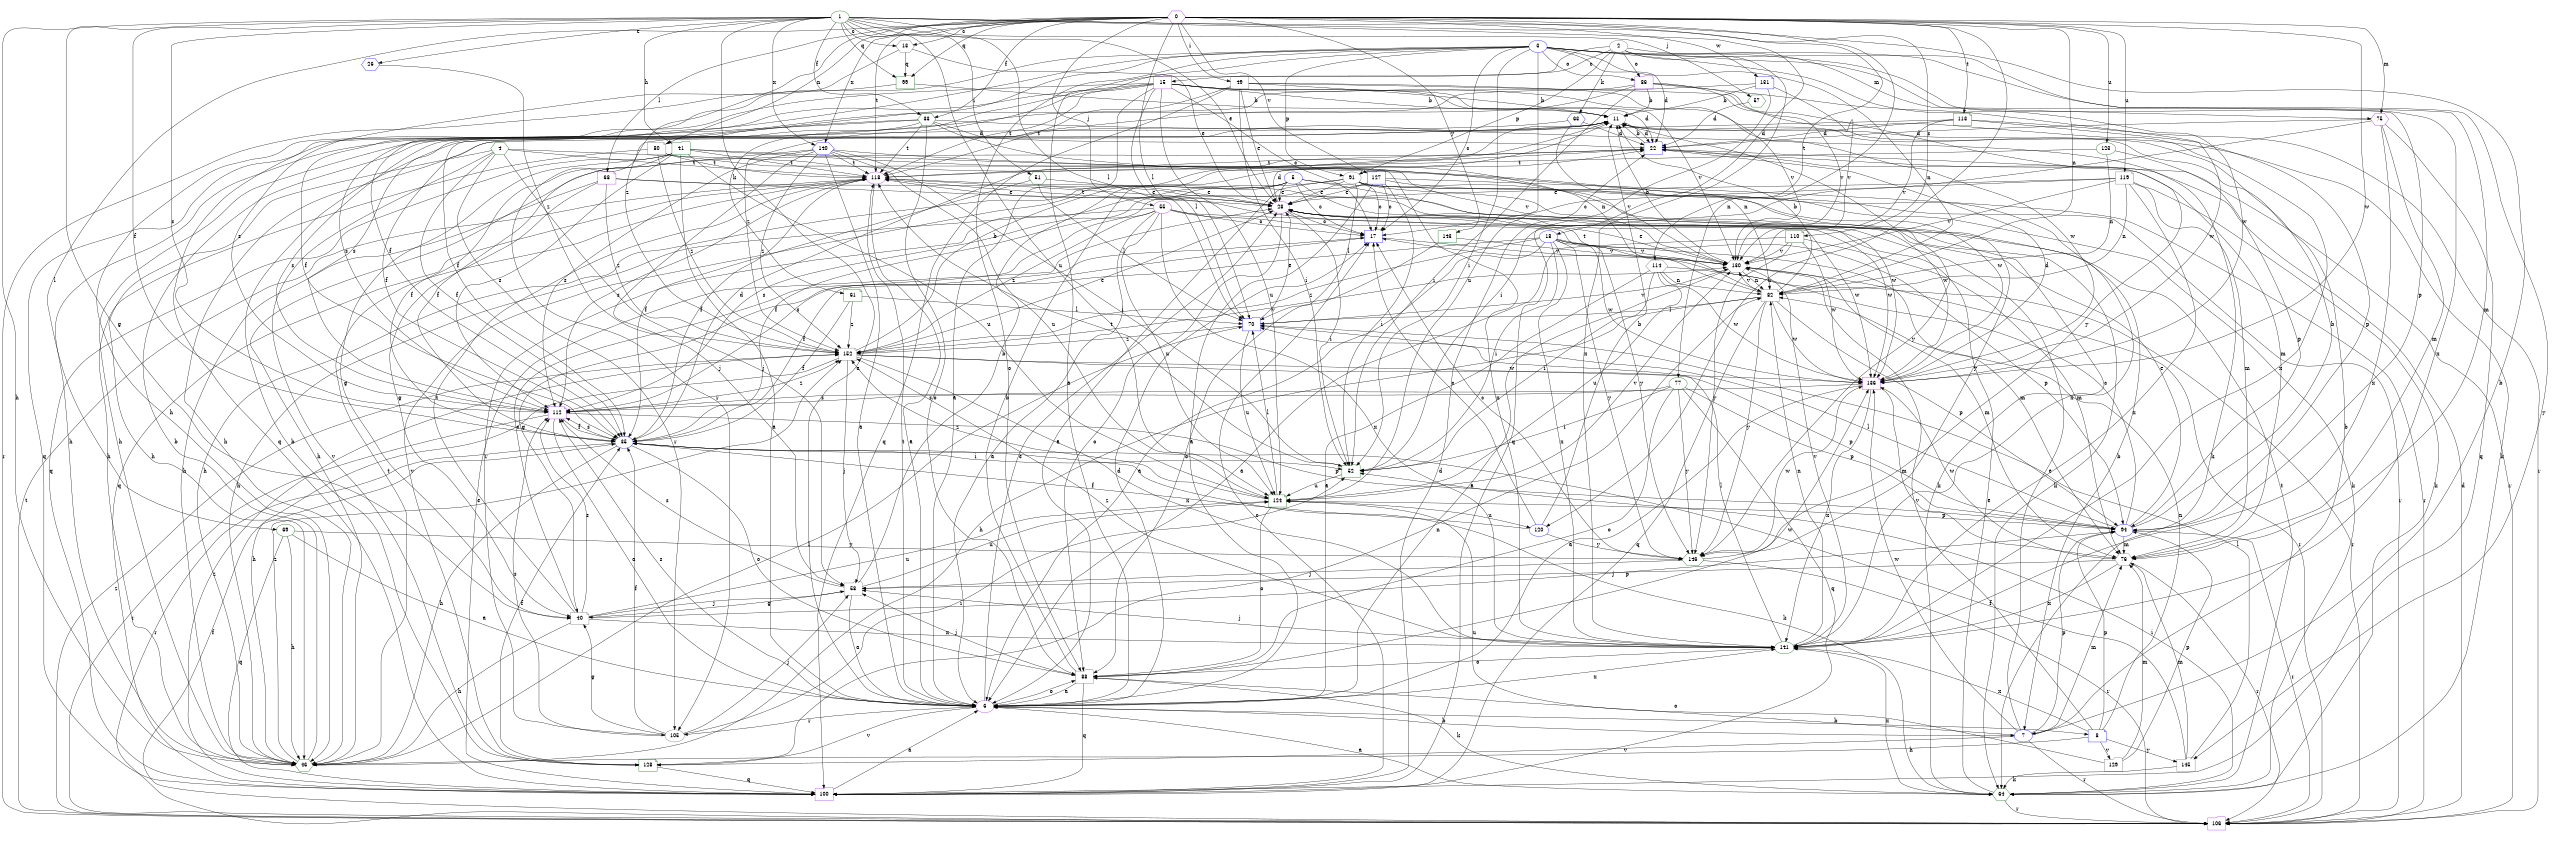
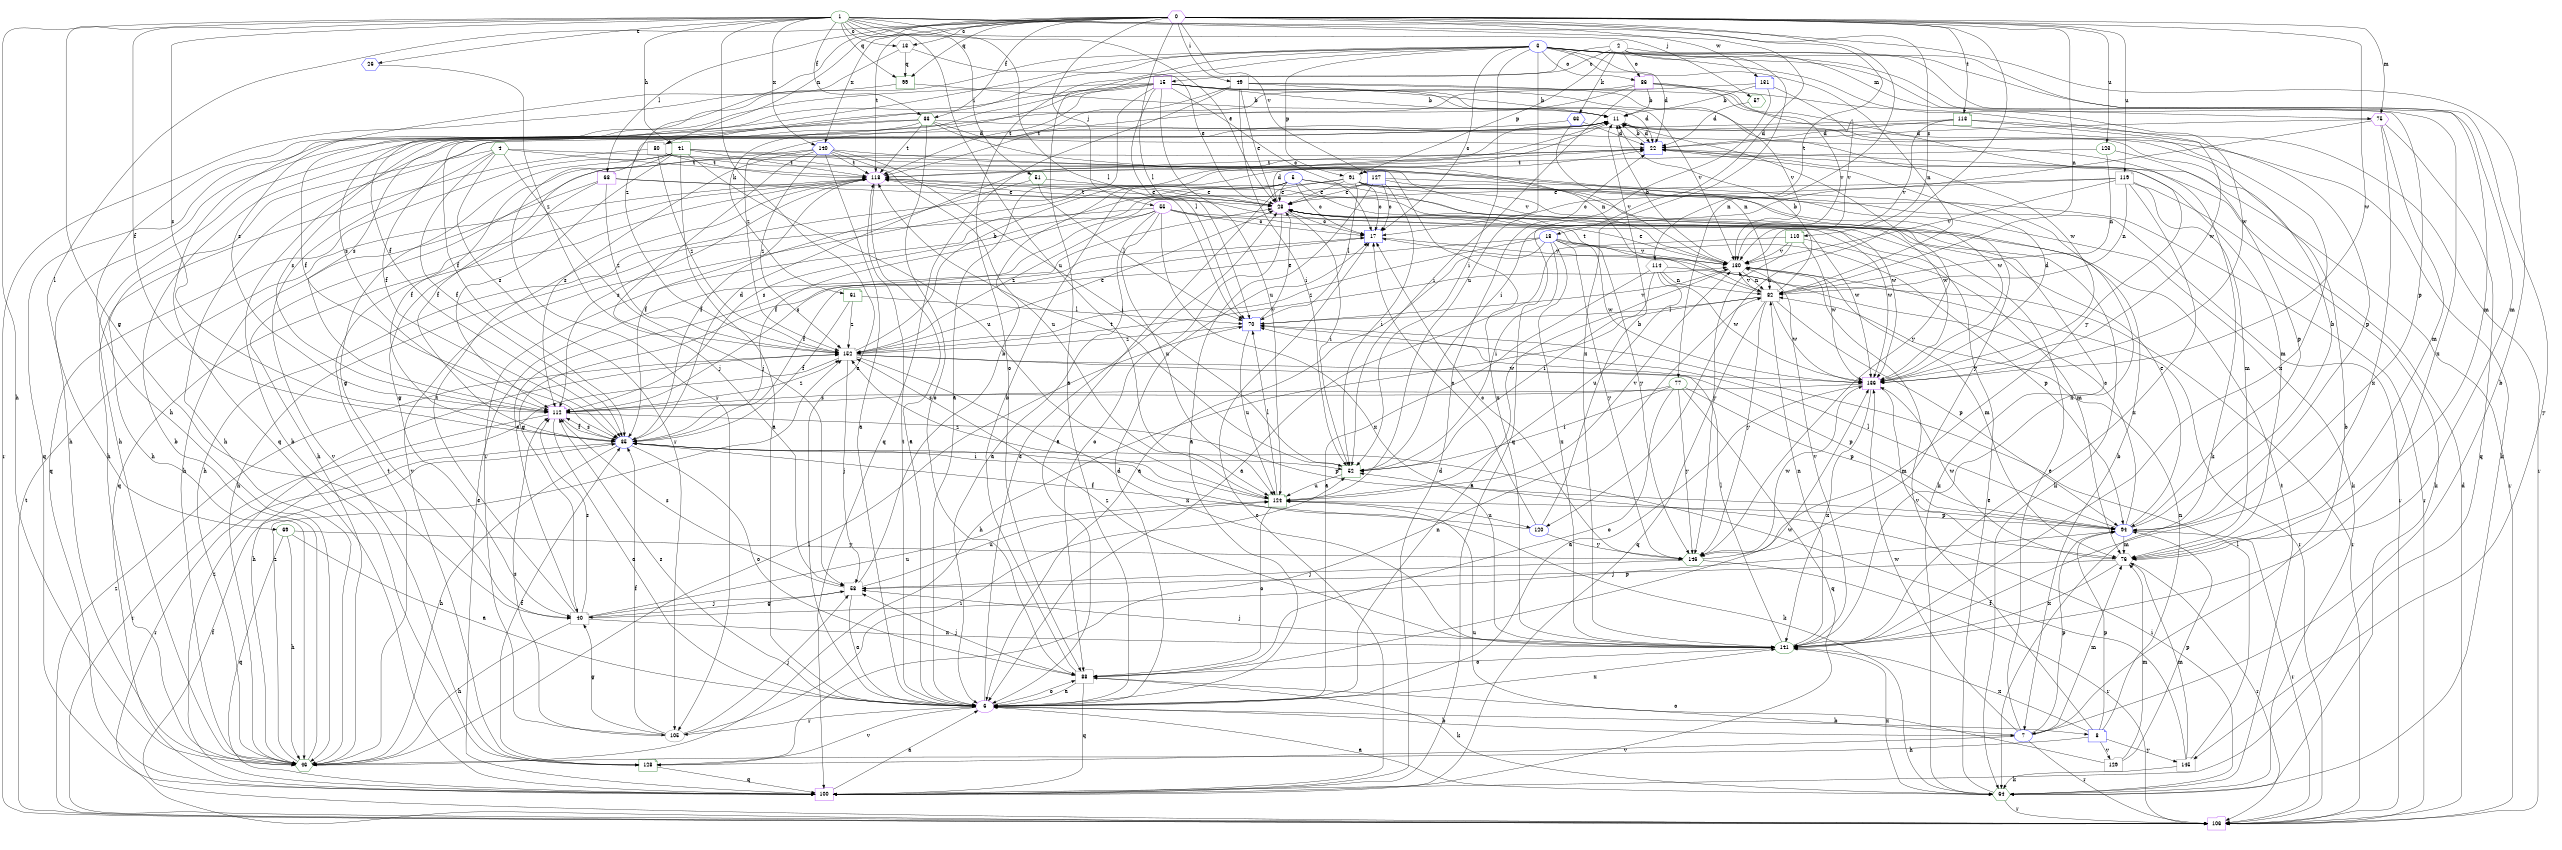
(1447, 237) -> none
(1899, 294) -> (2466, 124)
